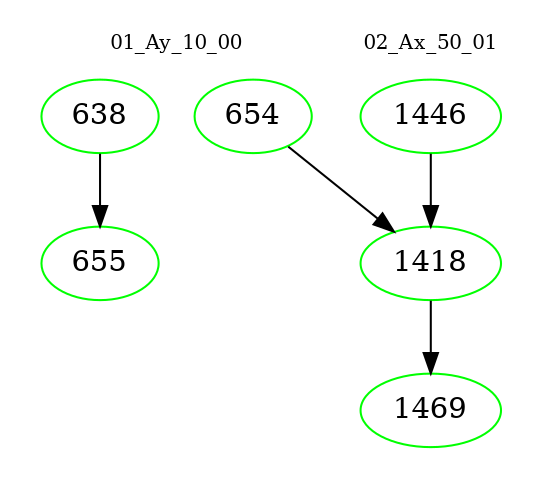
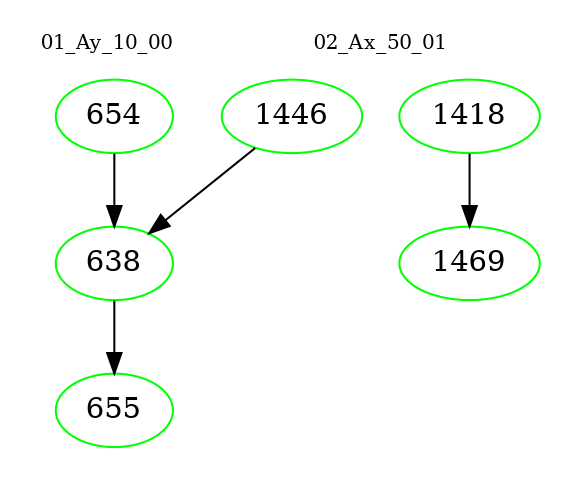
(315, 168) -> (114, 180)
(431, 180) -> (219, 177)
